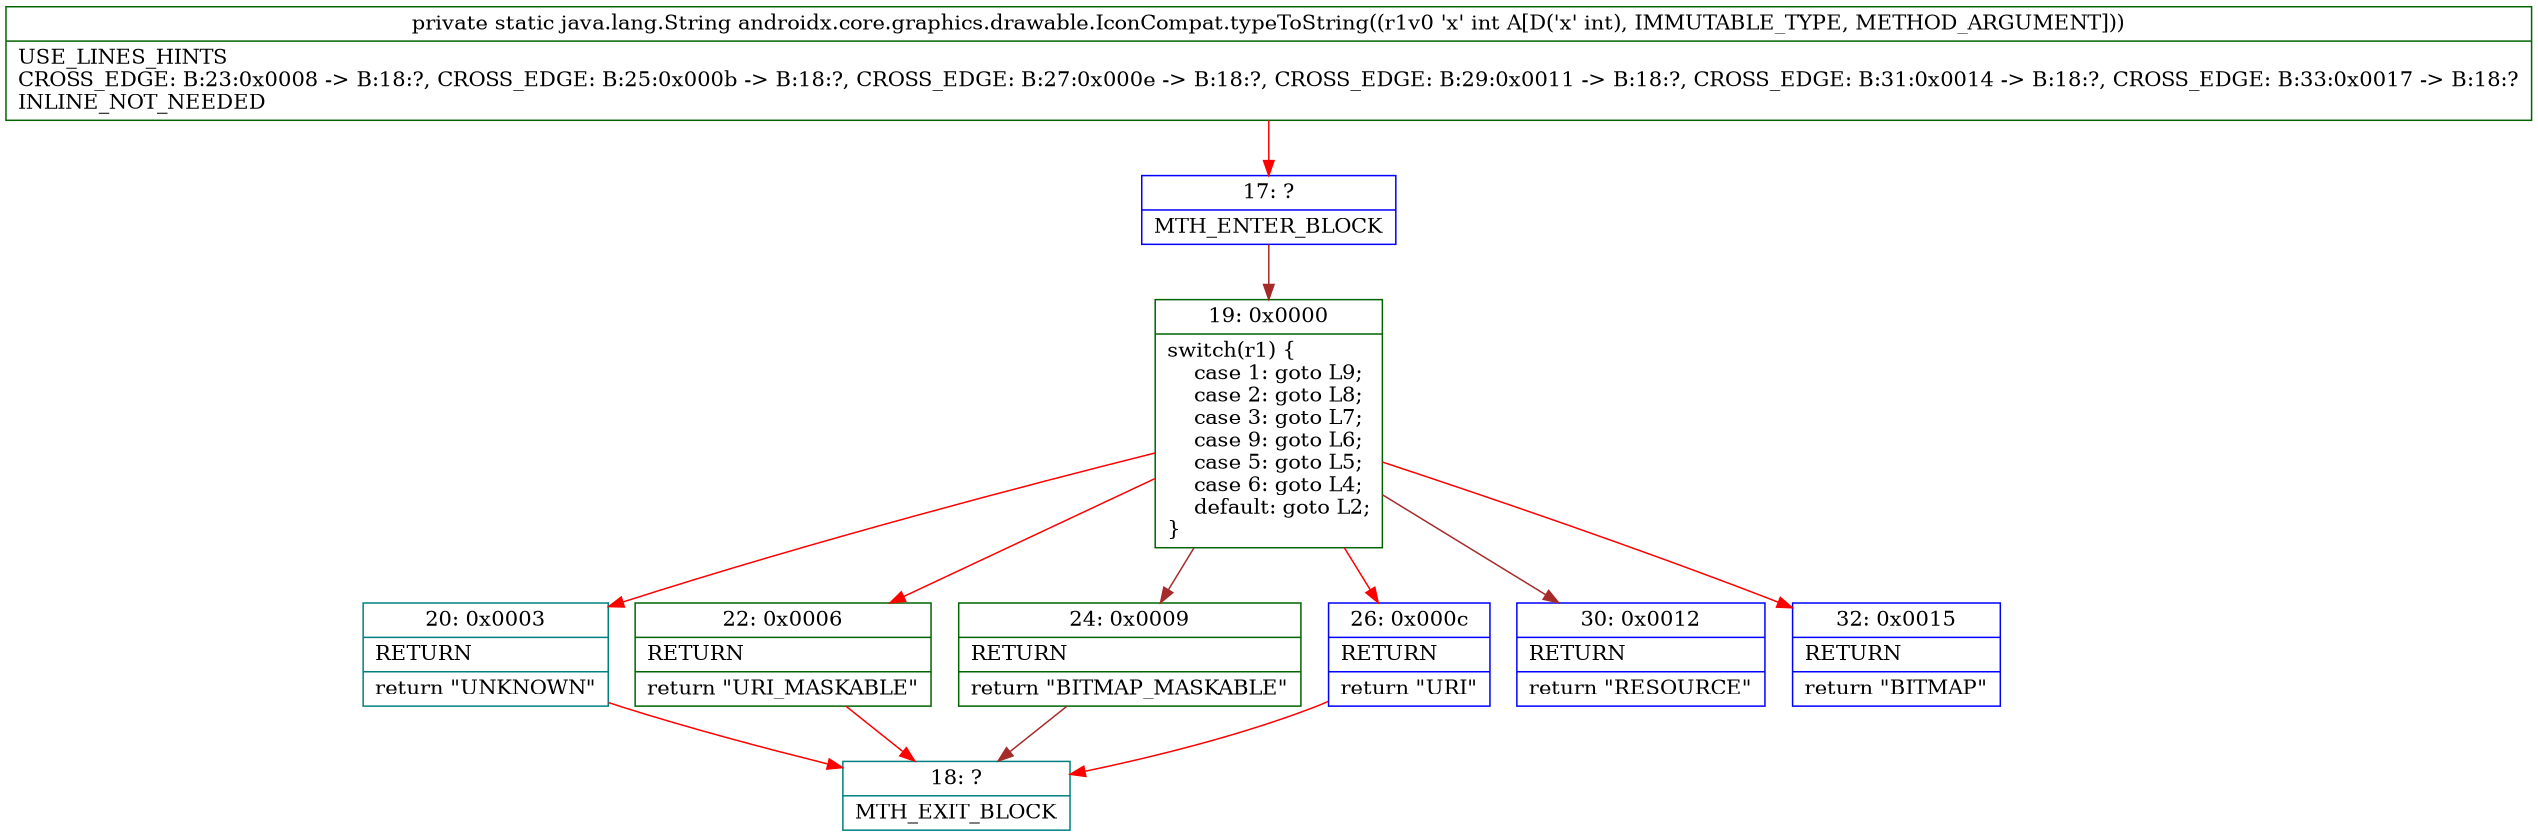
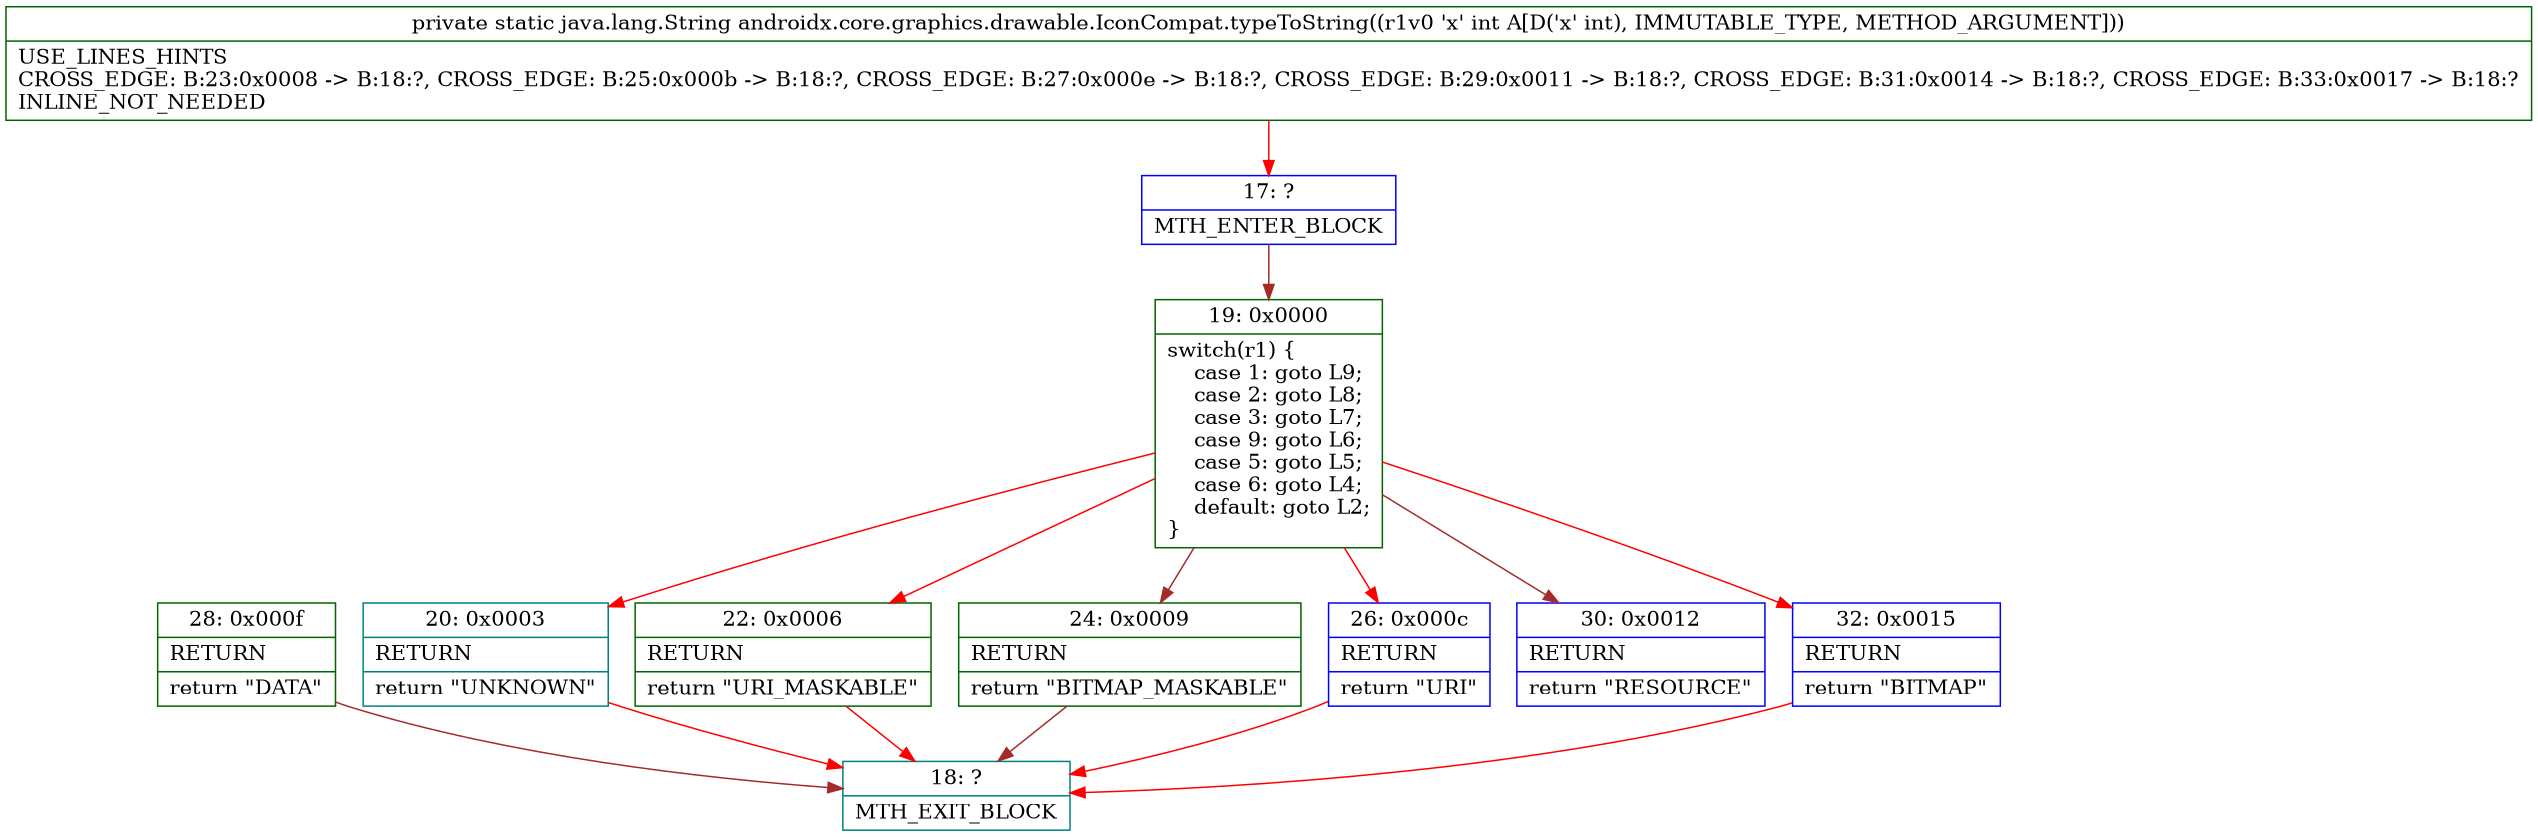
none -> (247, 655)
none -> (1441, 767)
